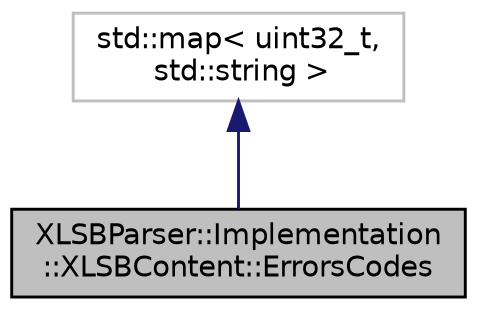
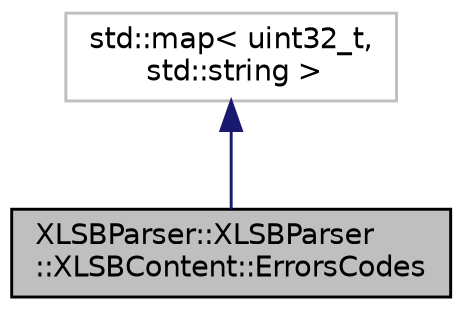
(239, 253) -> (231, 253)
